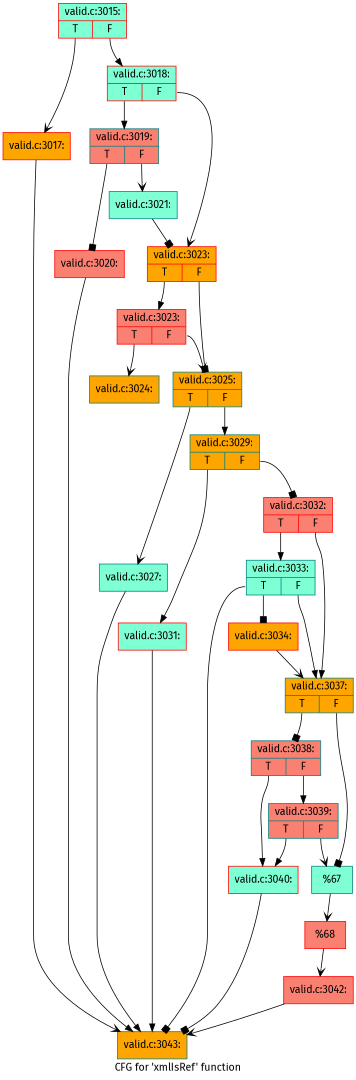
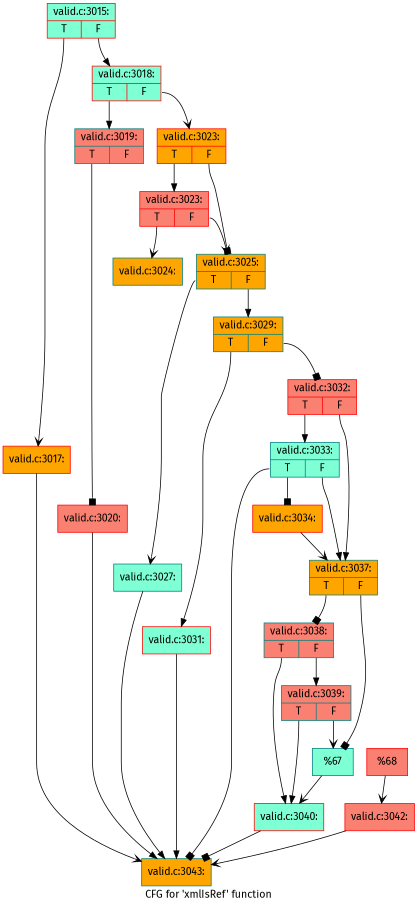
(143, 205) -> none
(329, 903) -> (313, 786)
